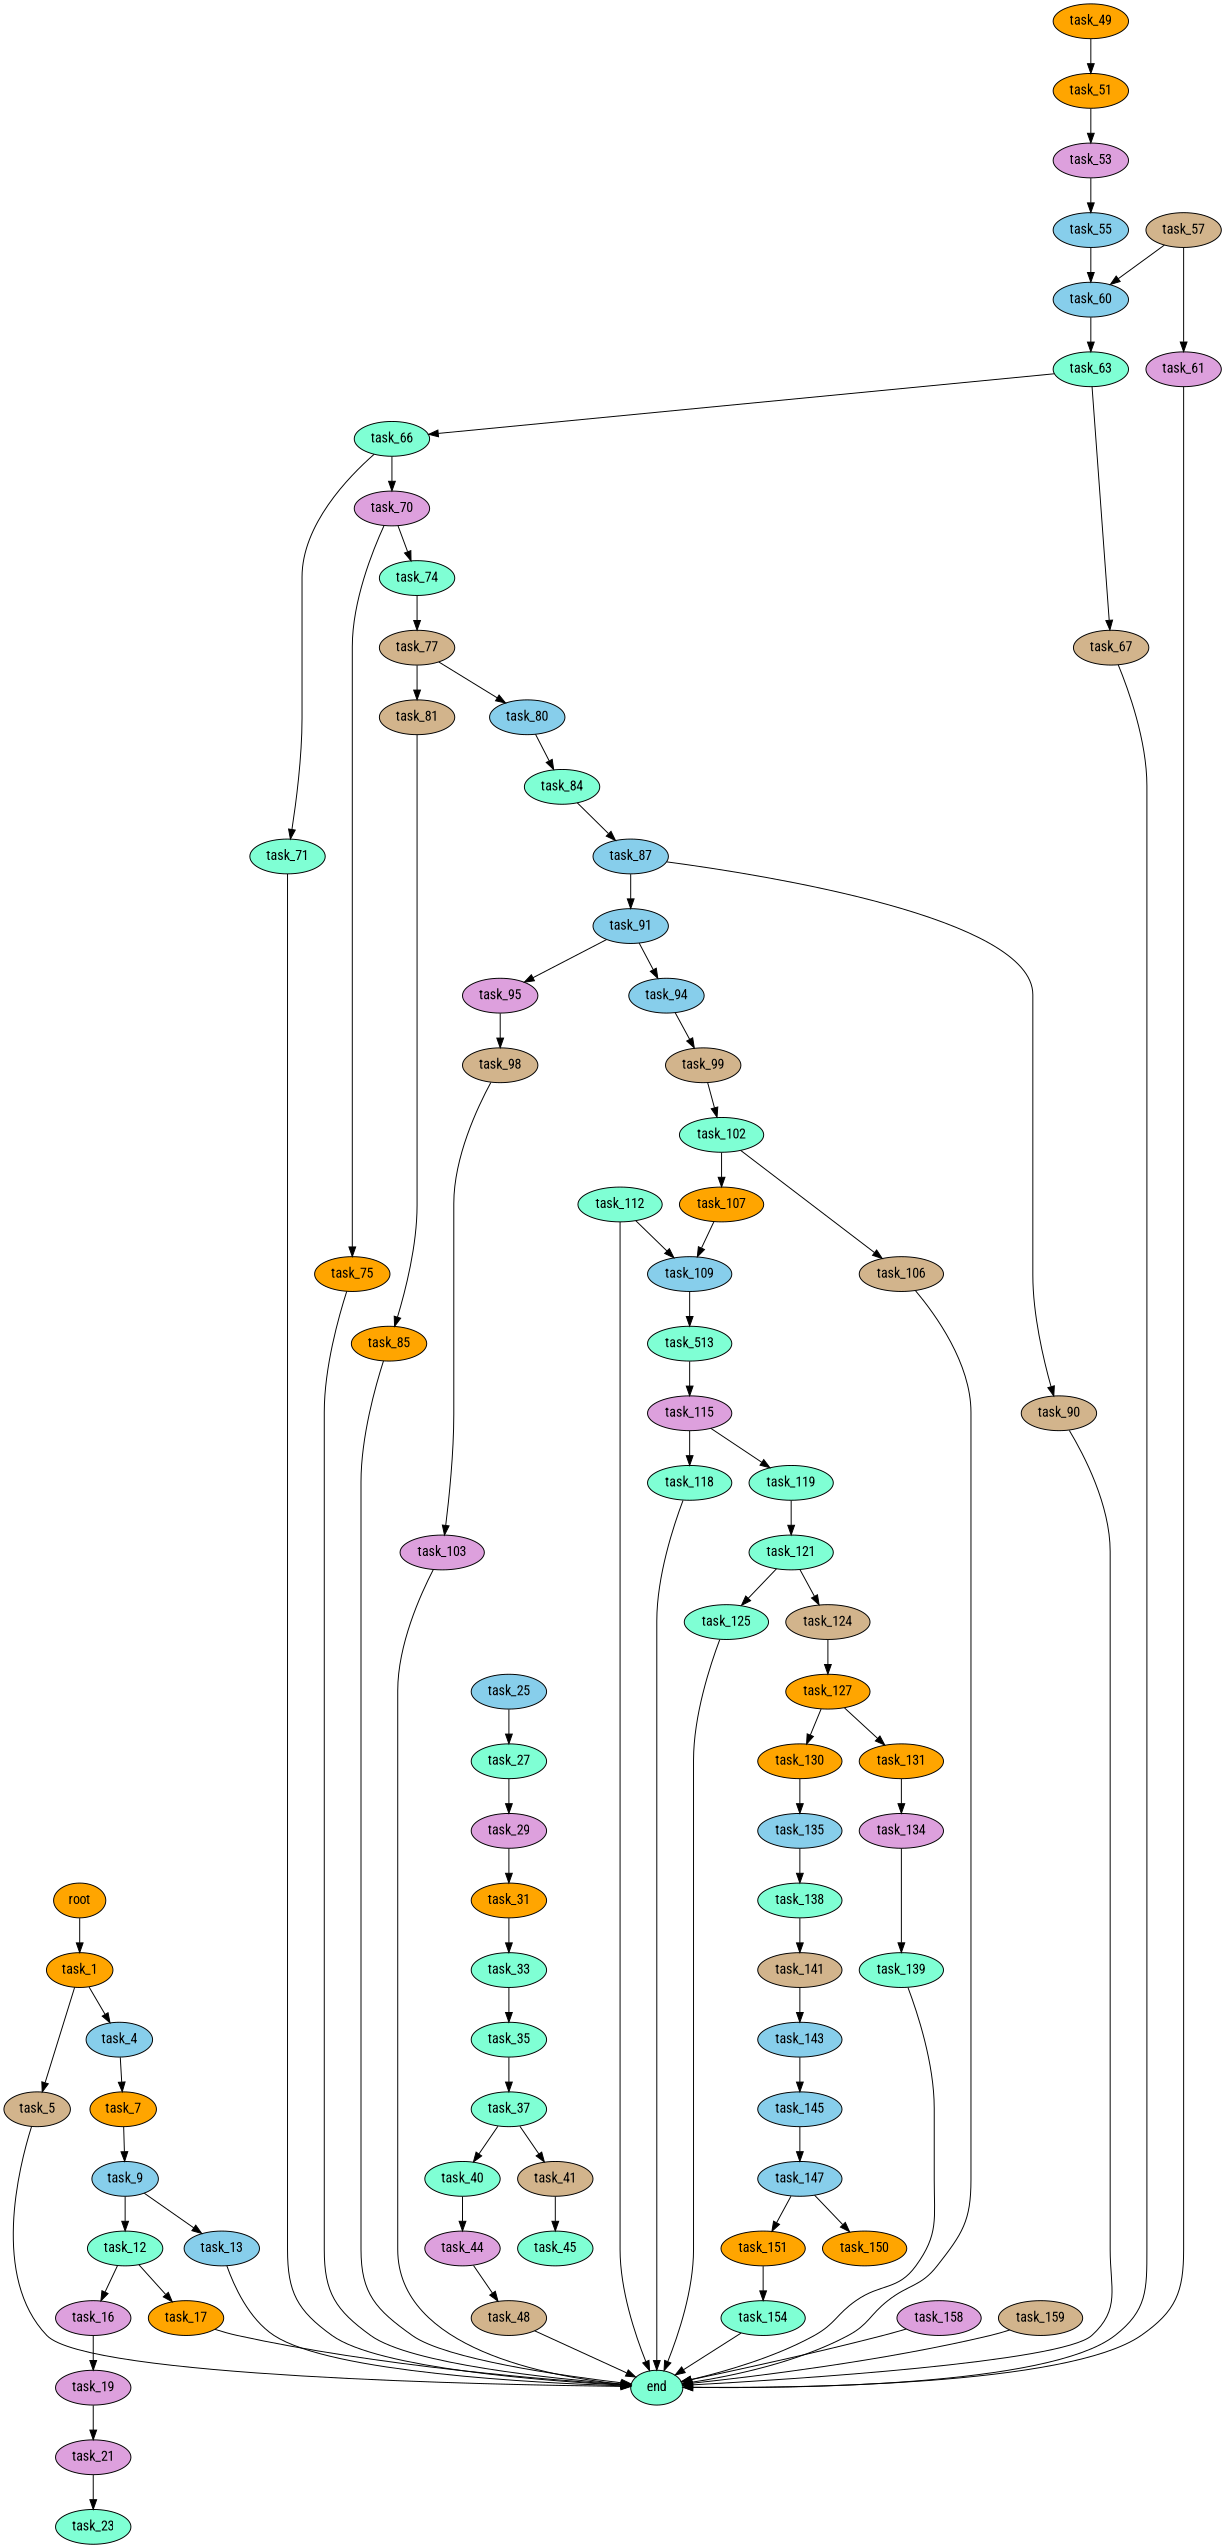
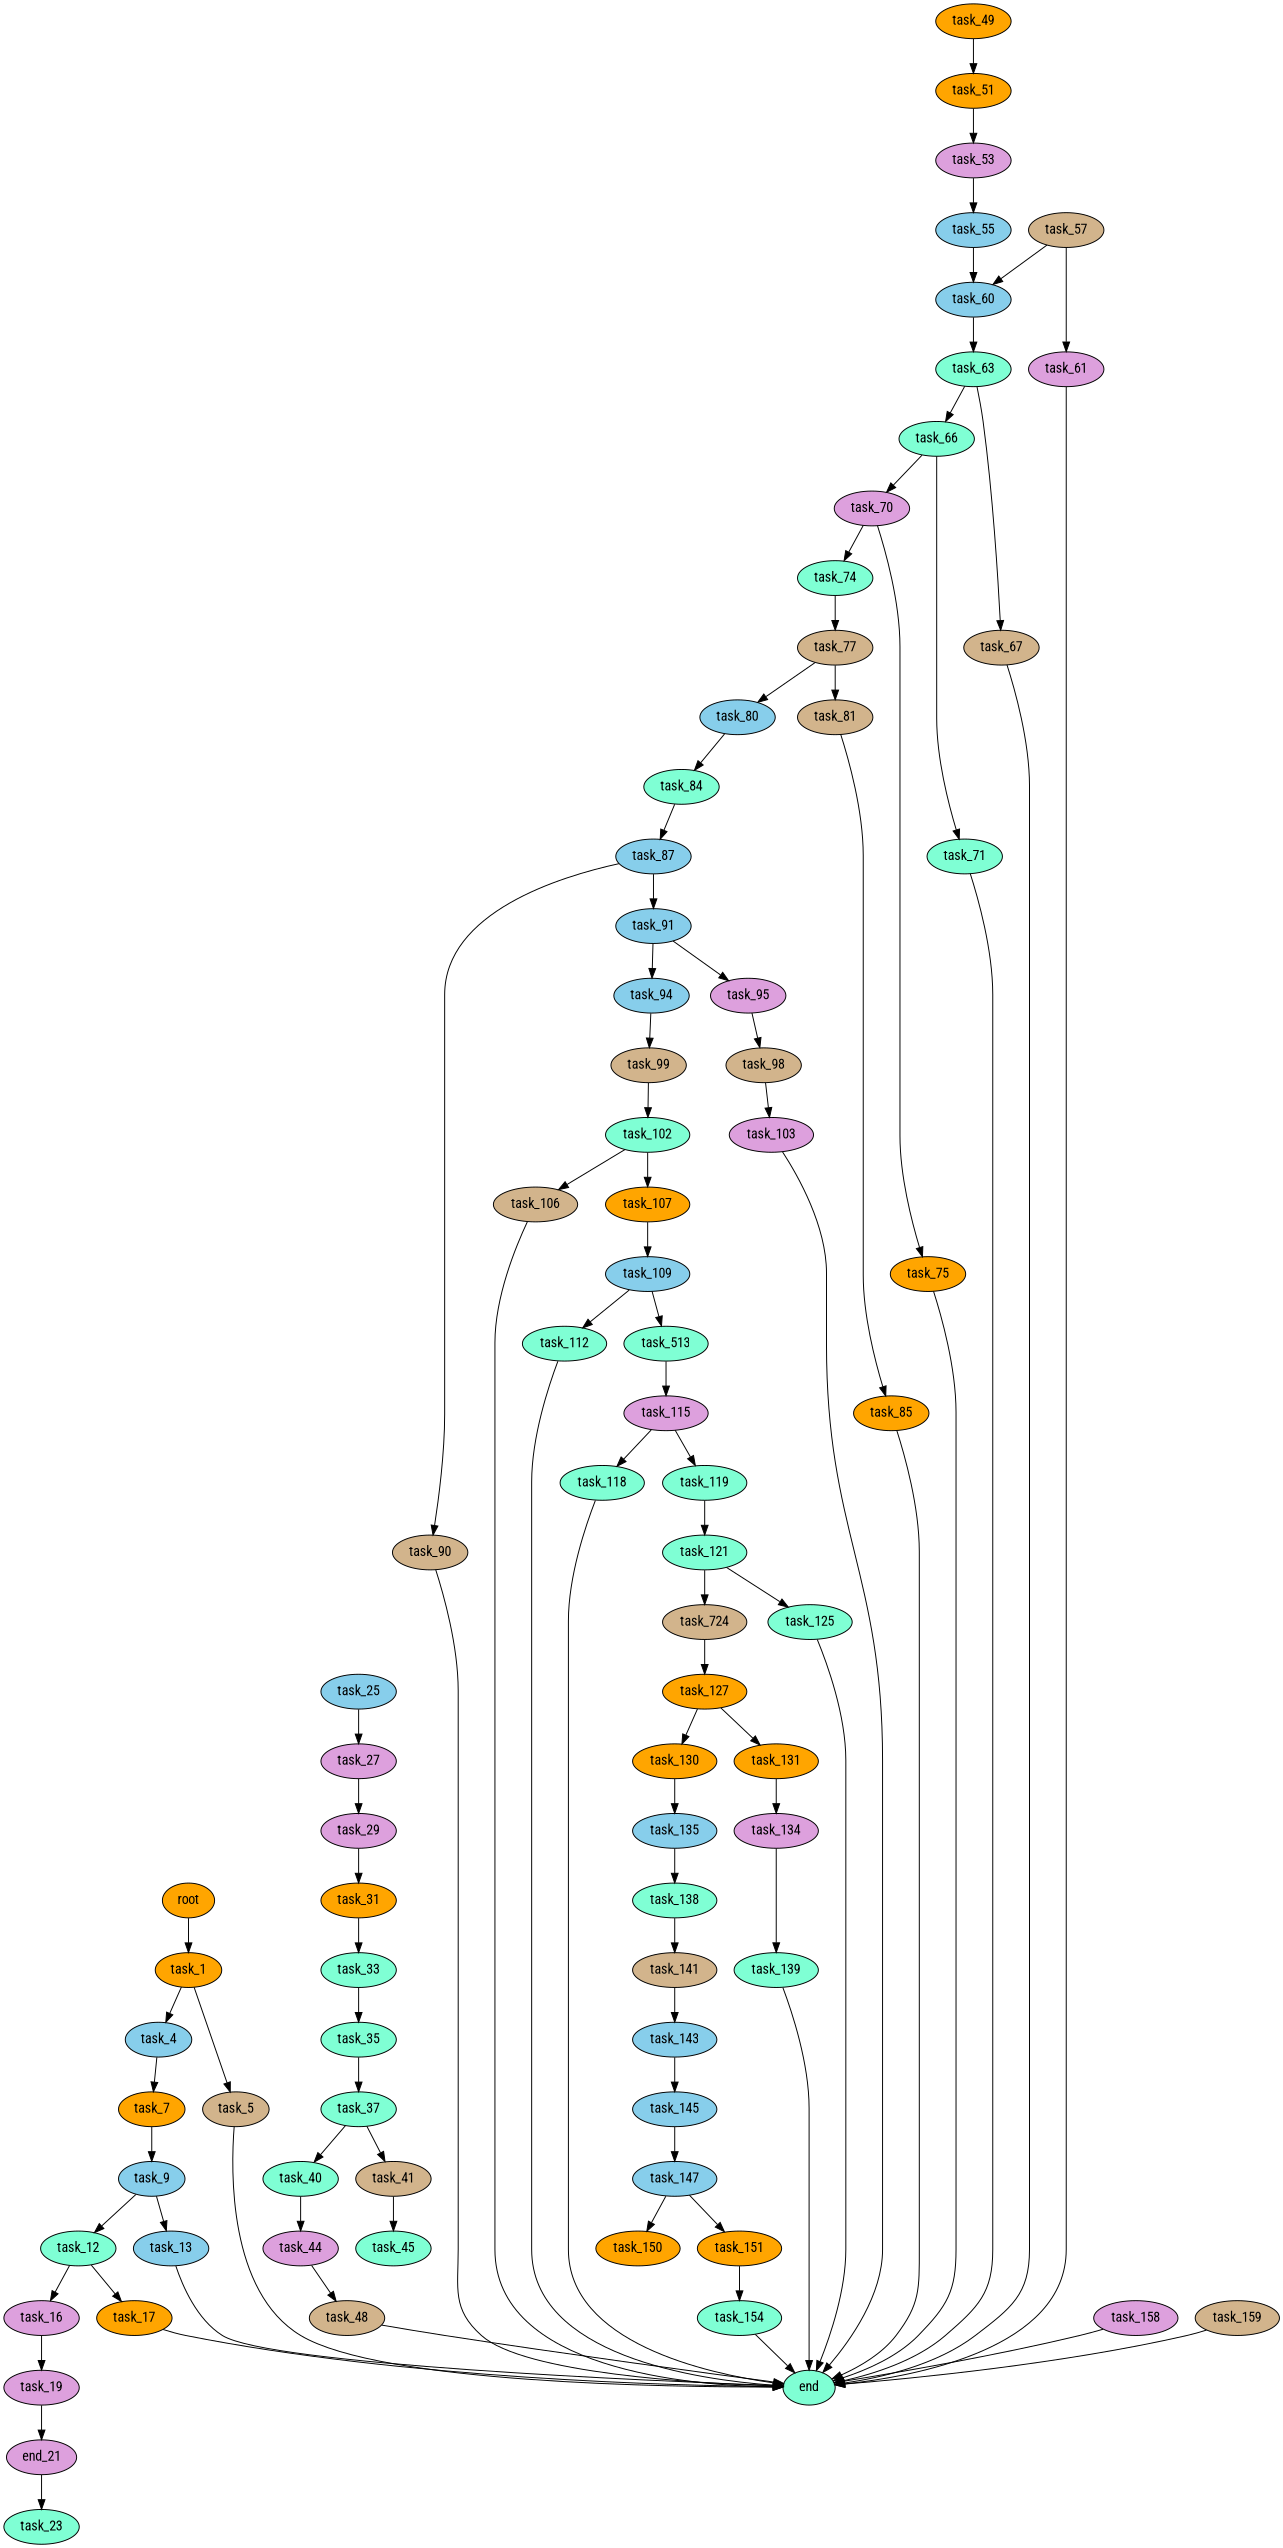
(651, 1236) -> (610, 1306)
(828, 1622) -> (705, 1622)
(509, 1761) -> (359, 1761)
(93, 2457) -> (42, 2457)
